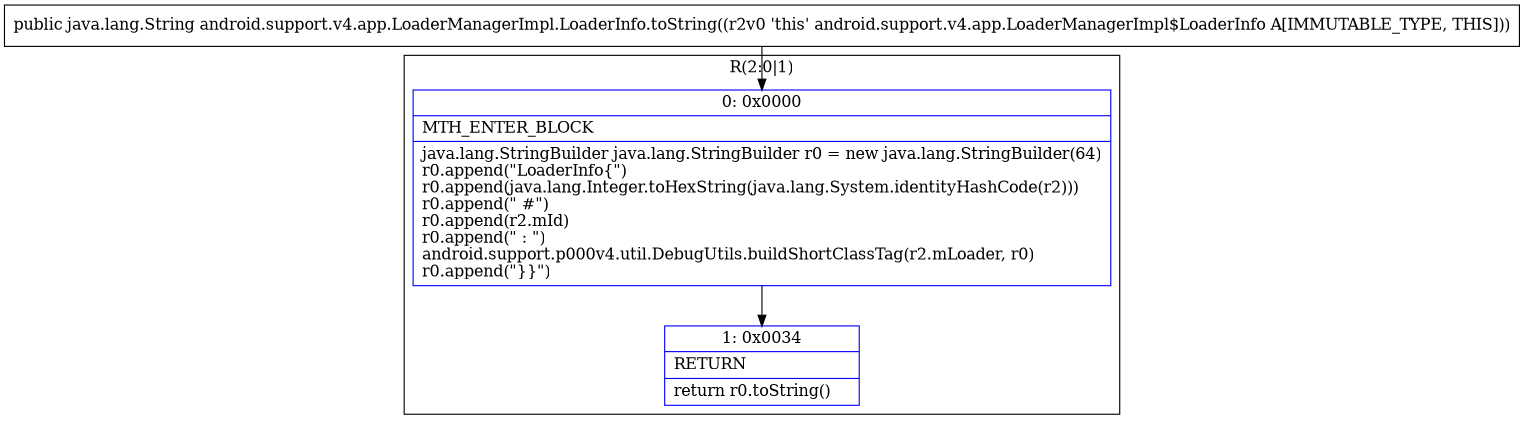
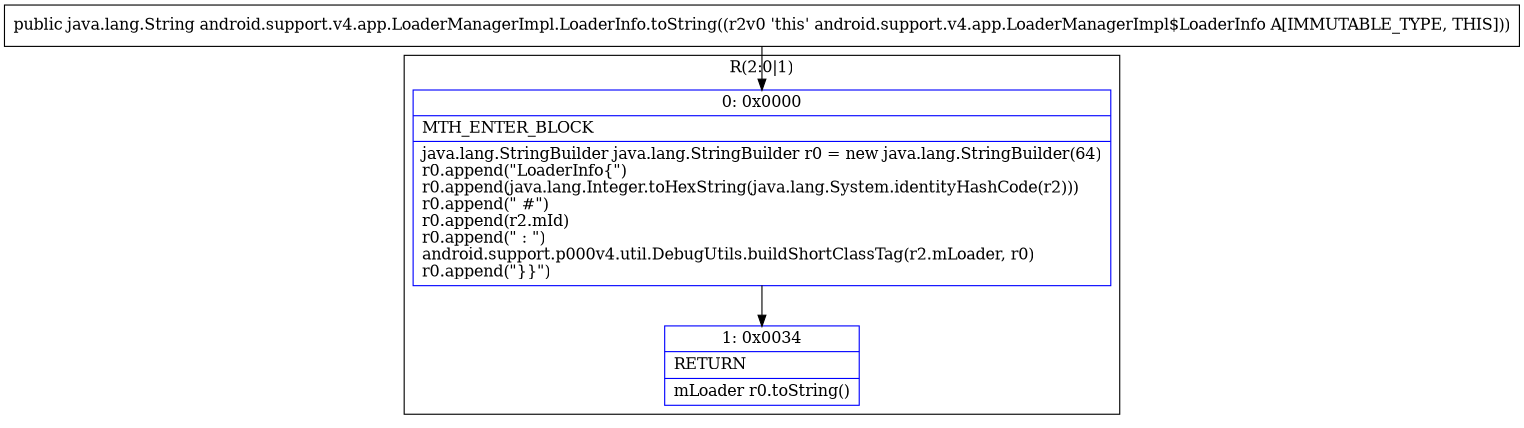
(752, 391) -> (762, 391)
